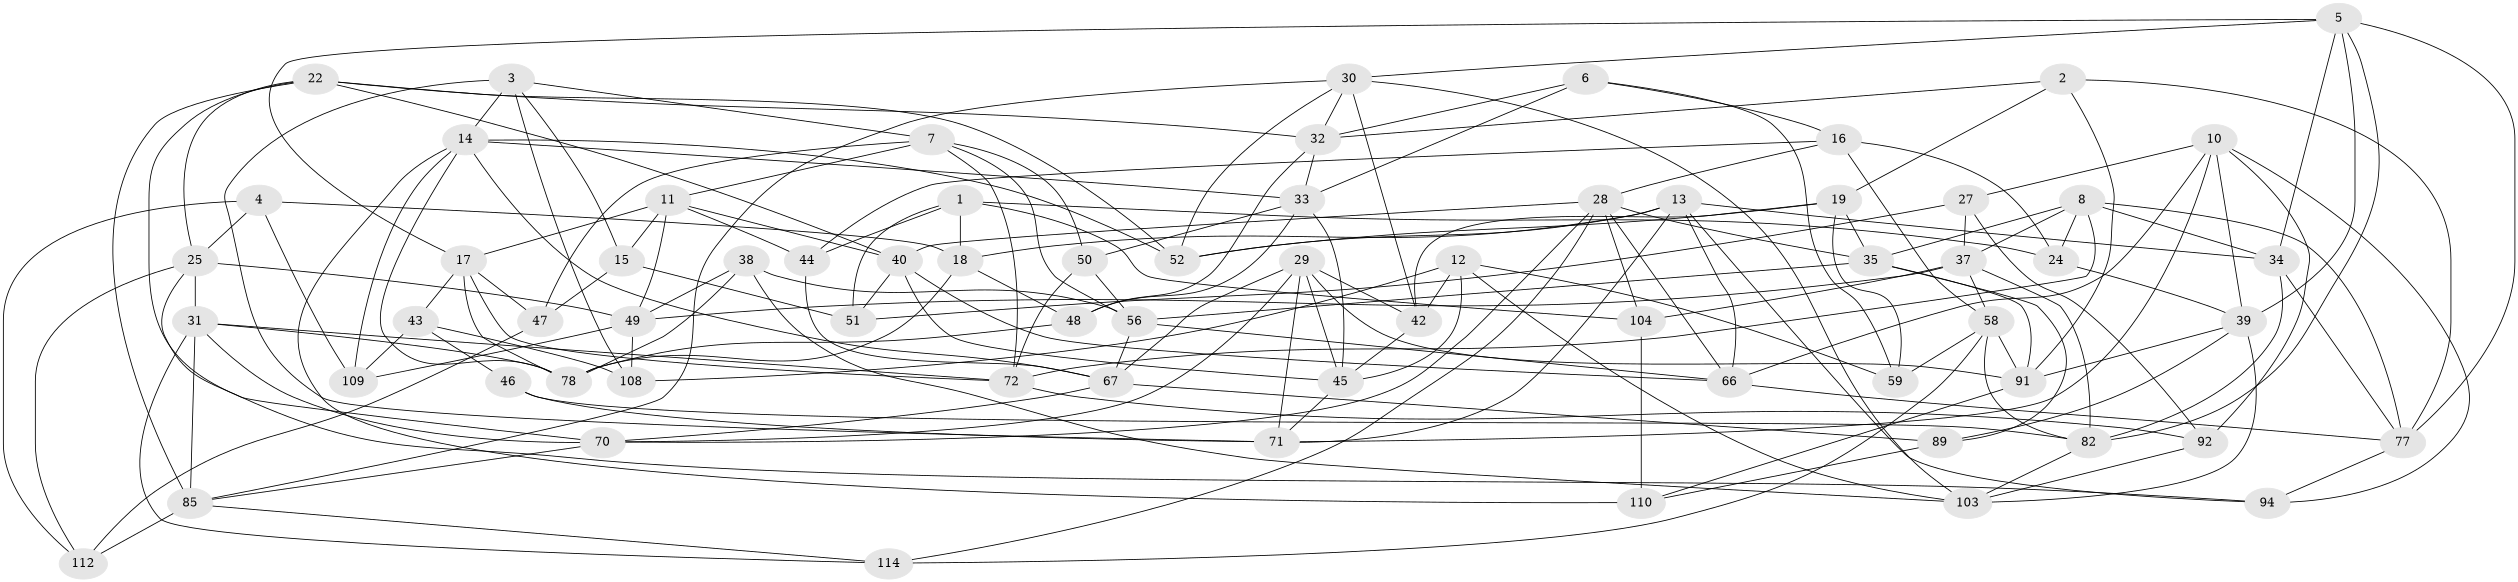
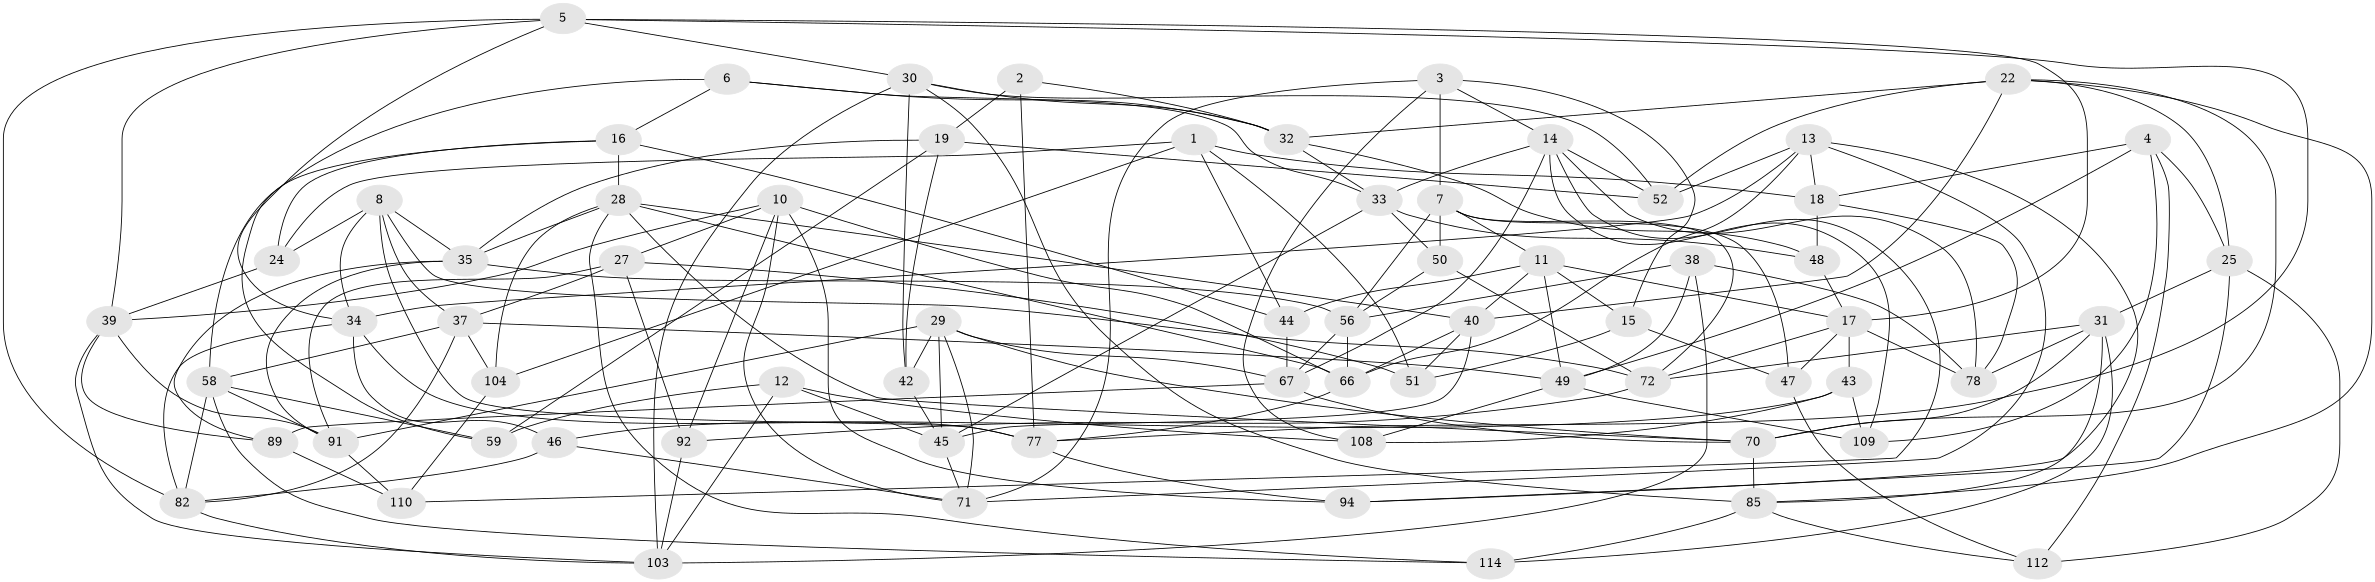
(2111, 238) -> (386, 284)
(416, 284) -> (1865, 282)
(1439, 291) -> none
(794, 342) -> (1830, 285)
none -> (387, 409)
